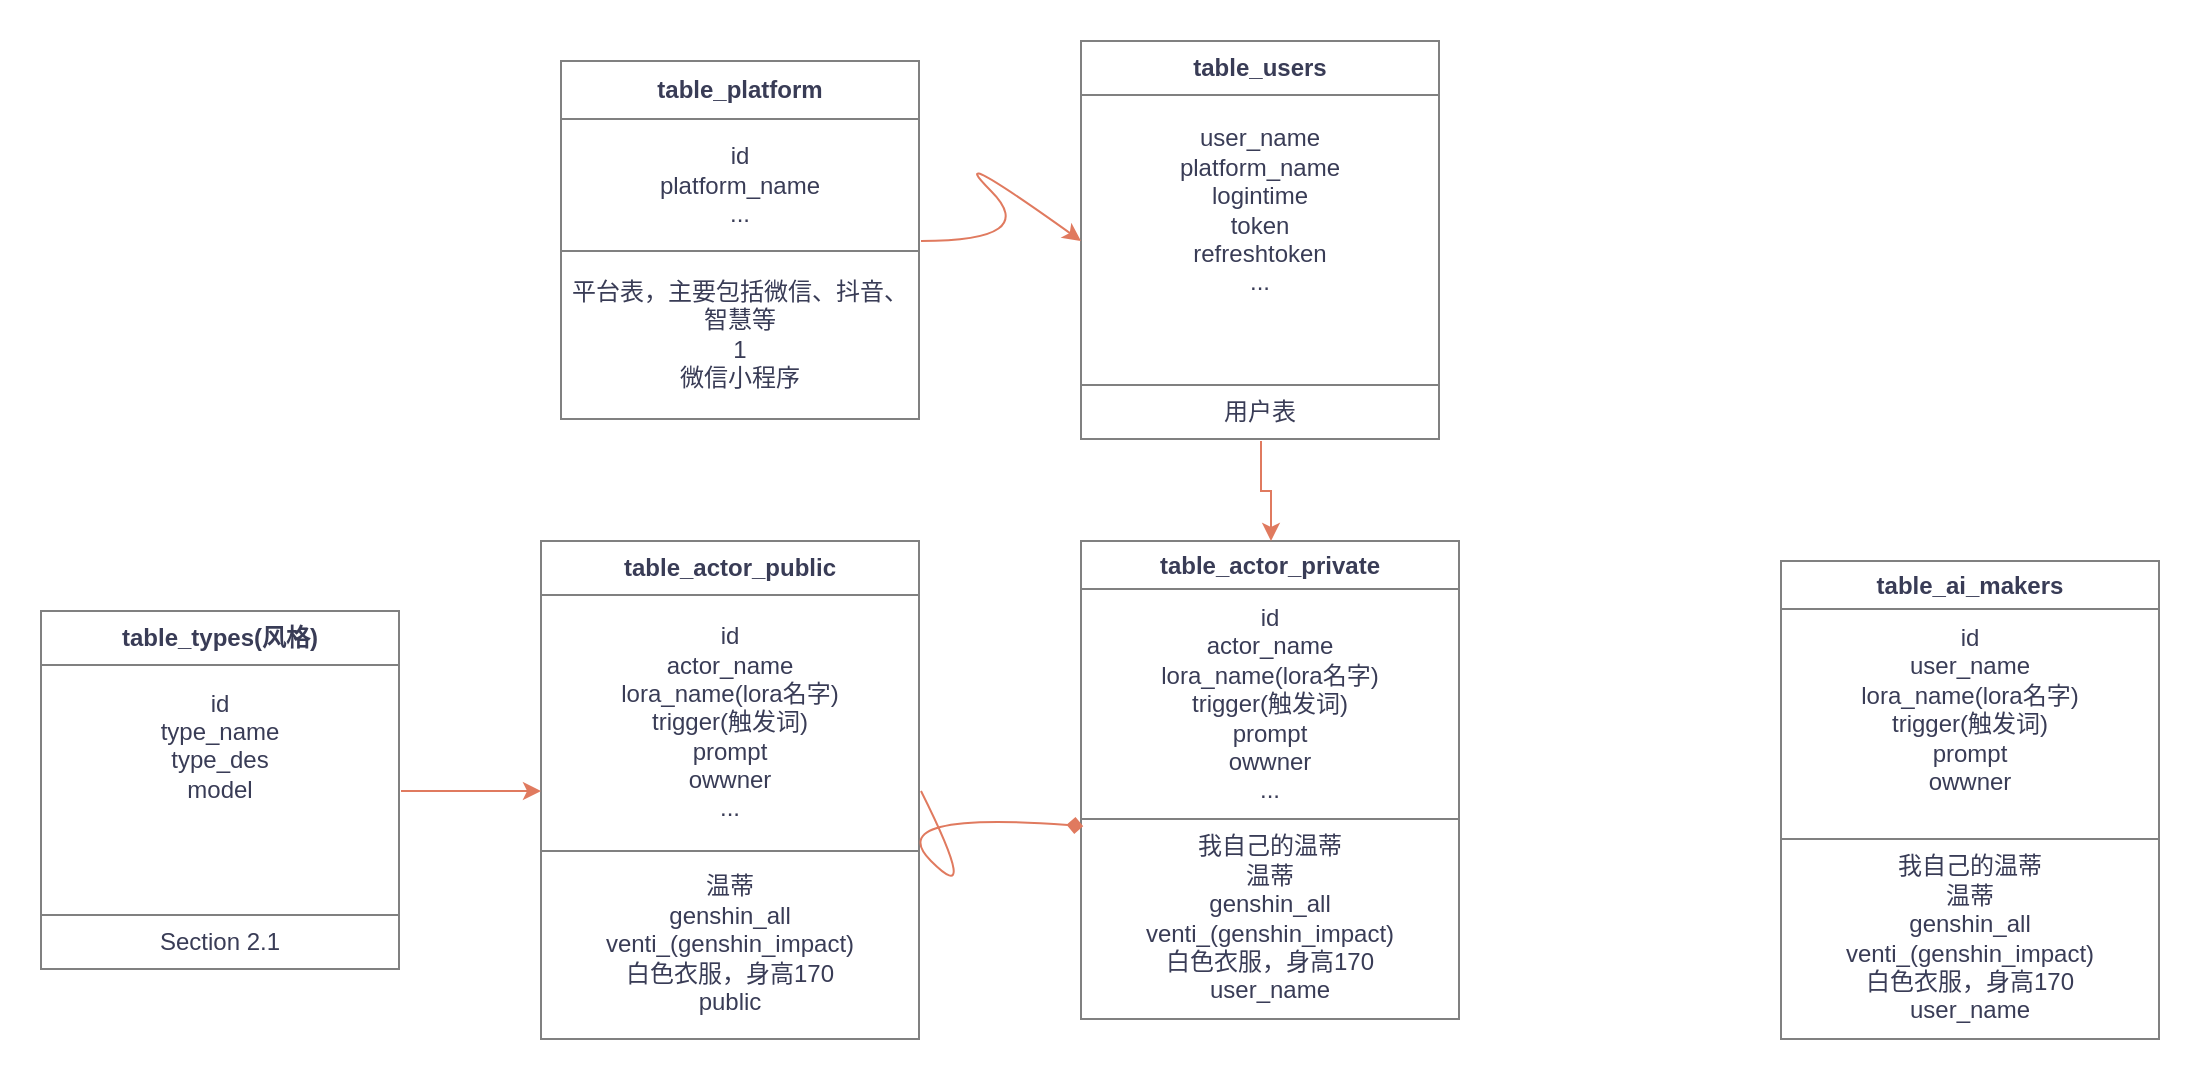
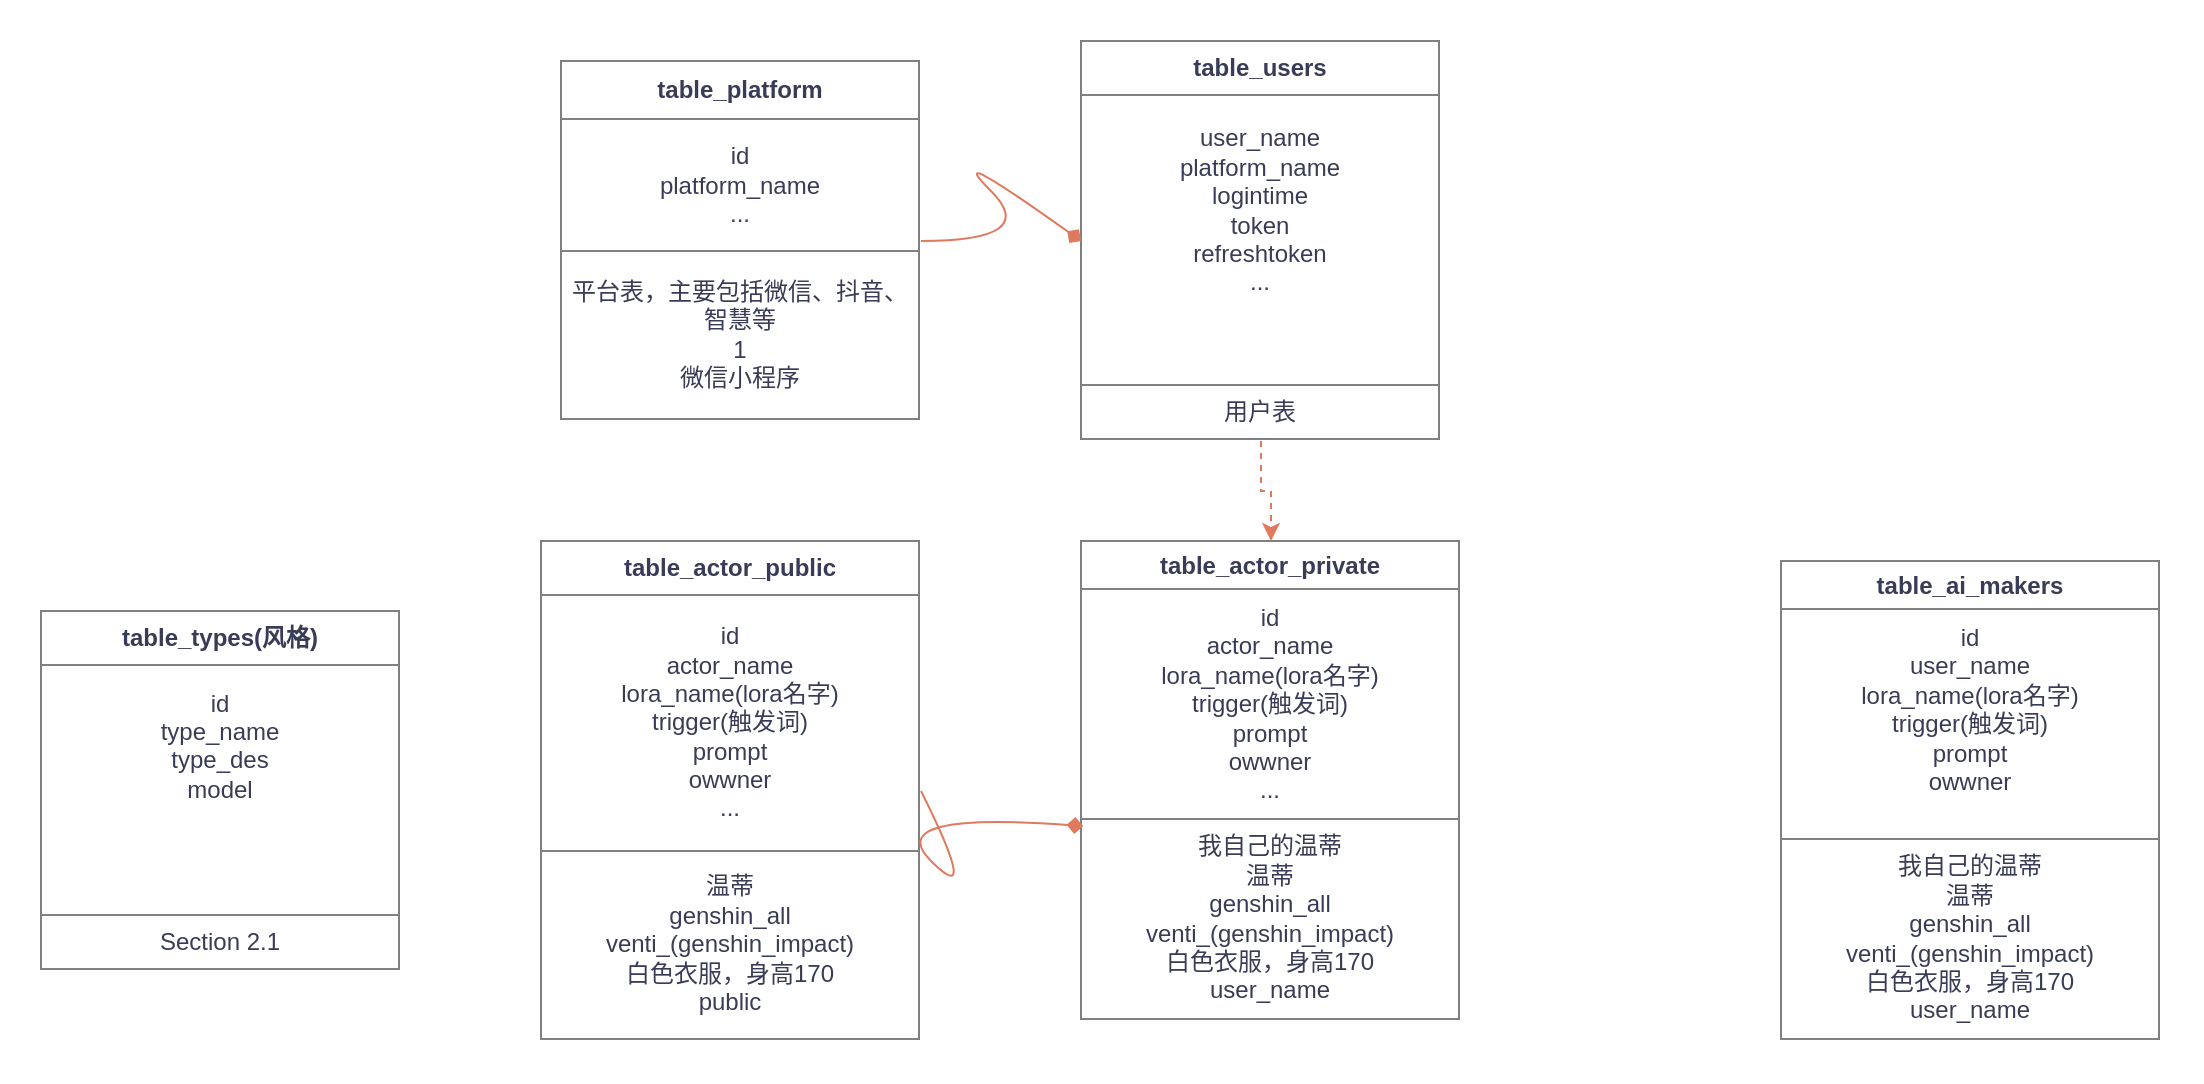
(1068, 232) -> (1068, 231)
(1261, 490) -> (1261, 490)
(464, 791) -> none
